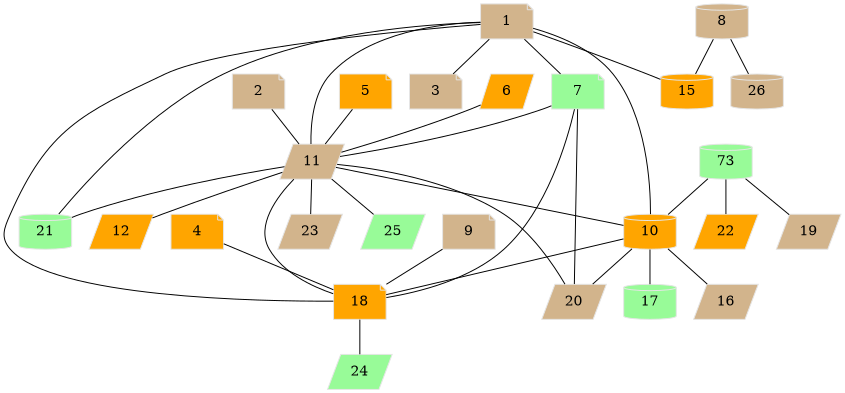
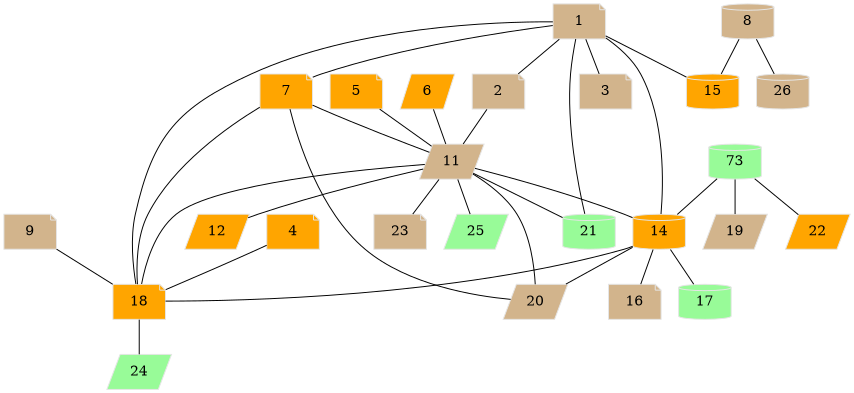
(366, 48) -> (539, 57)
(578, 92) -> (286, 92)
(310, 232) -> (400, 232)
(650, 232) -> (659, 232)
(726, 302) -> (635, 302)
